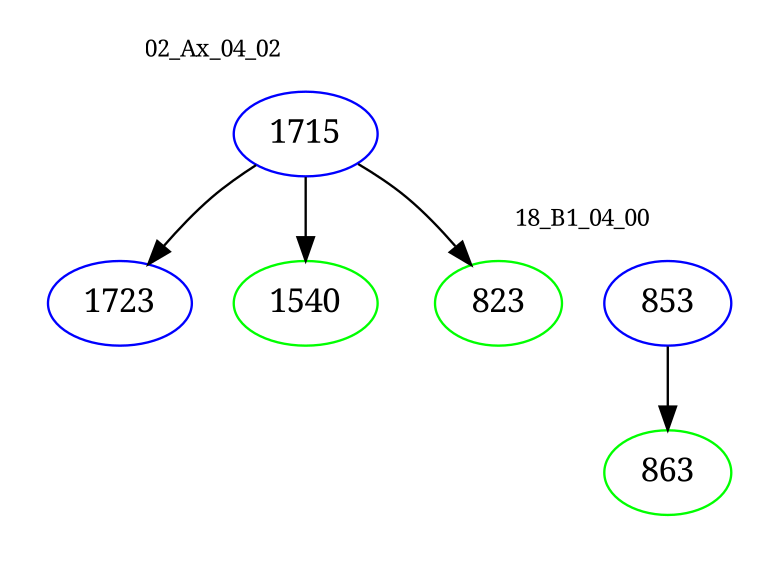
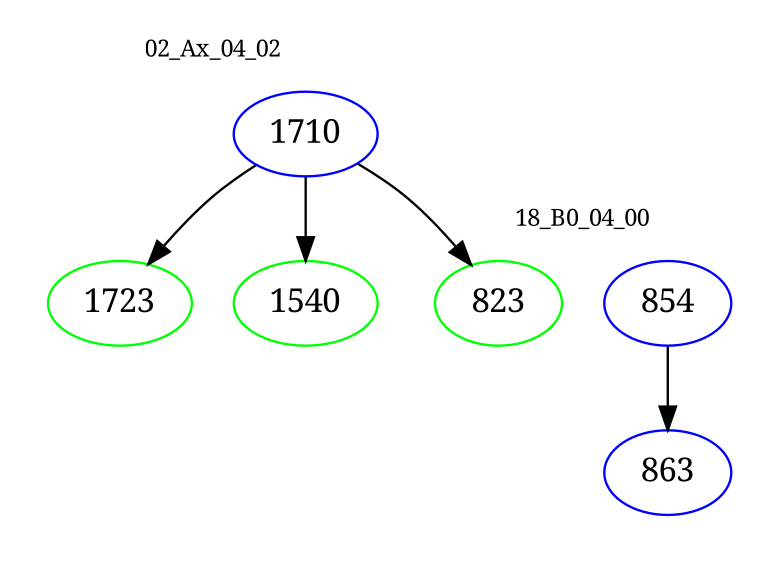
(306, 134) -> (306, 134)
(583, 220) -> (583, 220)
(120, 303) -> (120, 303)
(668, 303) -> (668, 303)
(668, 473) -> (668, 473)
